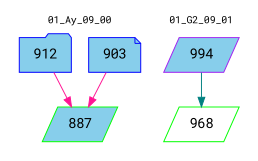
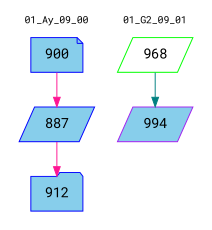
(115, 55) -> (57, 55)
(60, 85) -> (57, 154)
(201, 85) -> (155, 85)
(80, 124) -> (57, 124)
